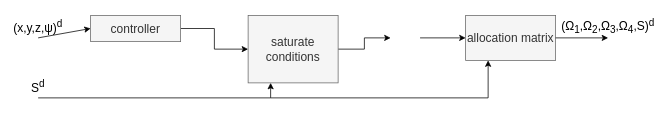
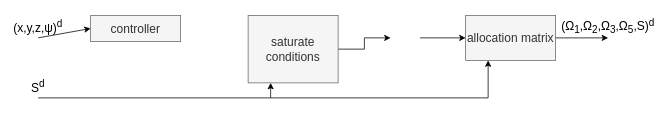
(608, 27) -> (608, 27)
(208, 29) -> none
